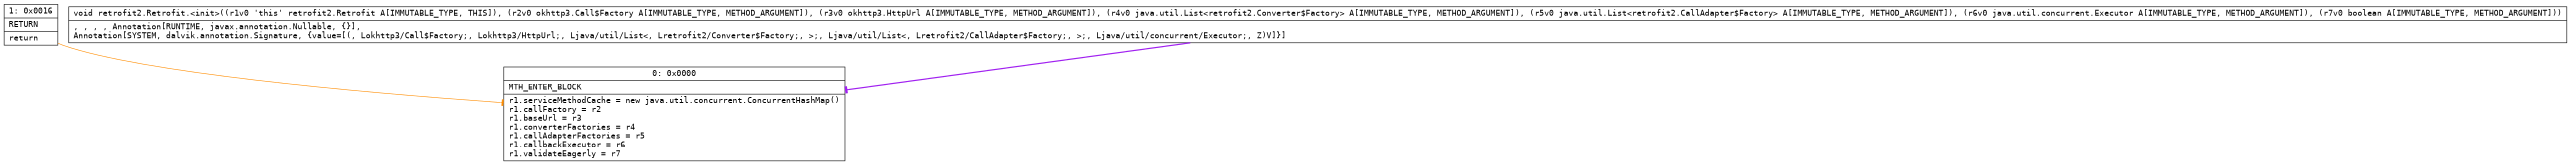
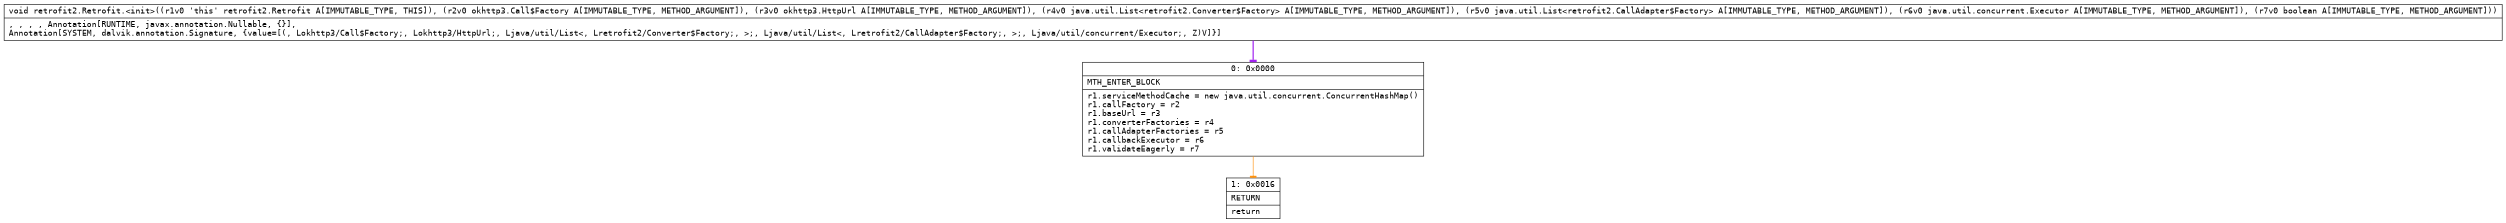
(278, 83) -> (1253, 166)
